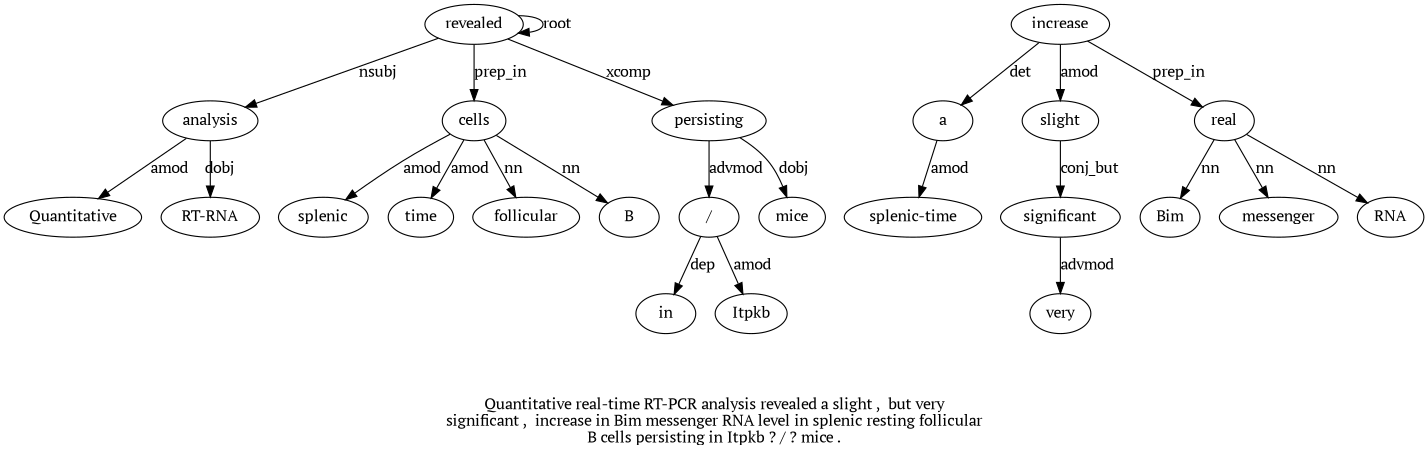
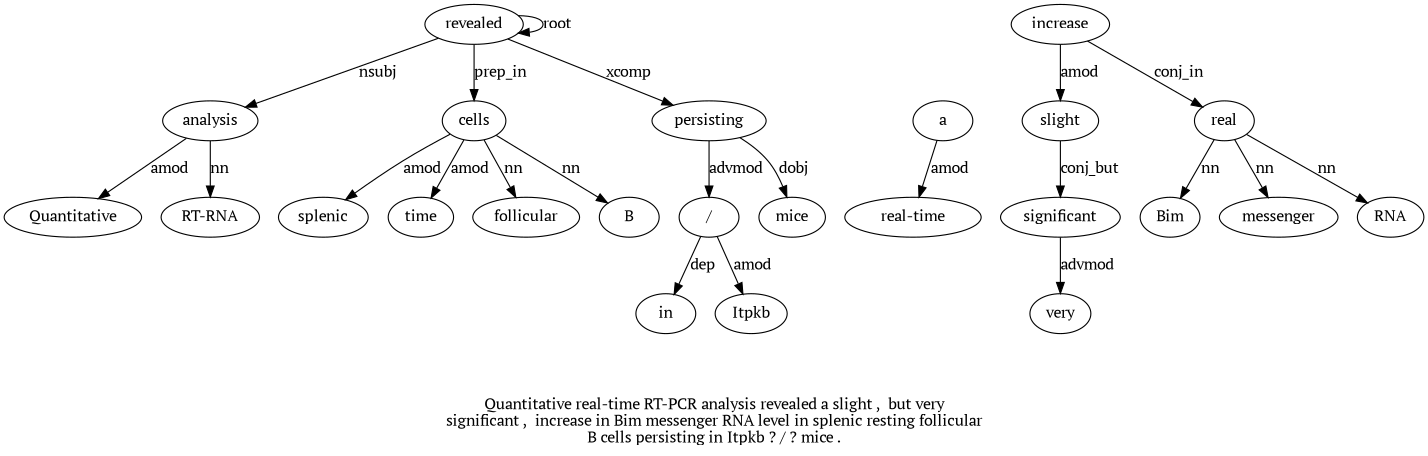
(1004, 70) -> none
(1179, 73) -> (1179, 73)
(220, 169) -> (220, 169)
(913, 217) -> (913, 217)
